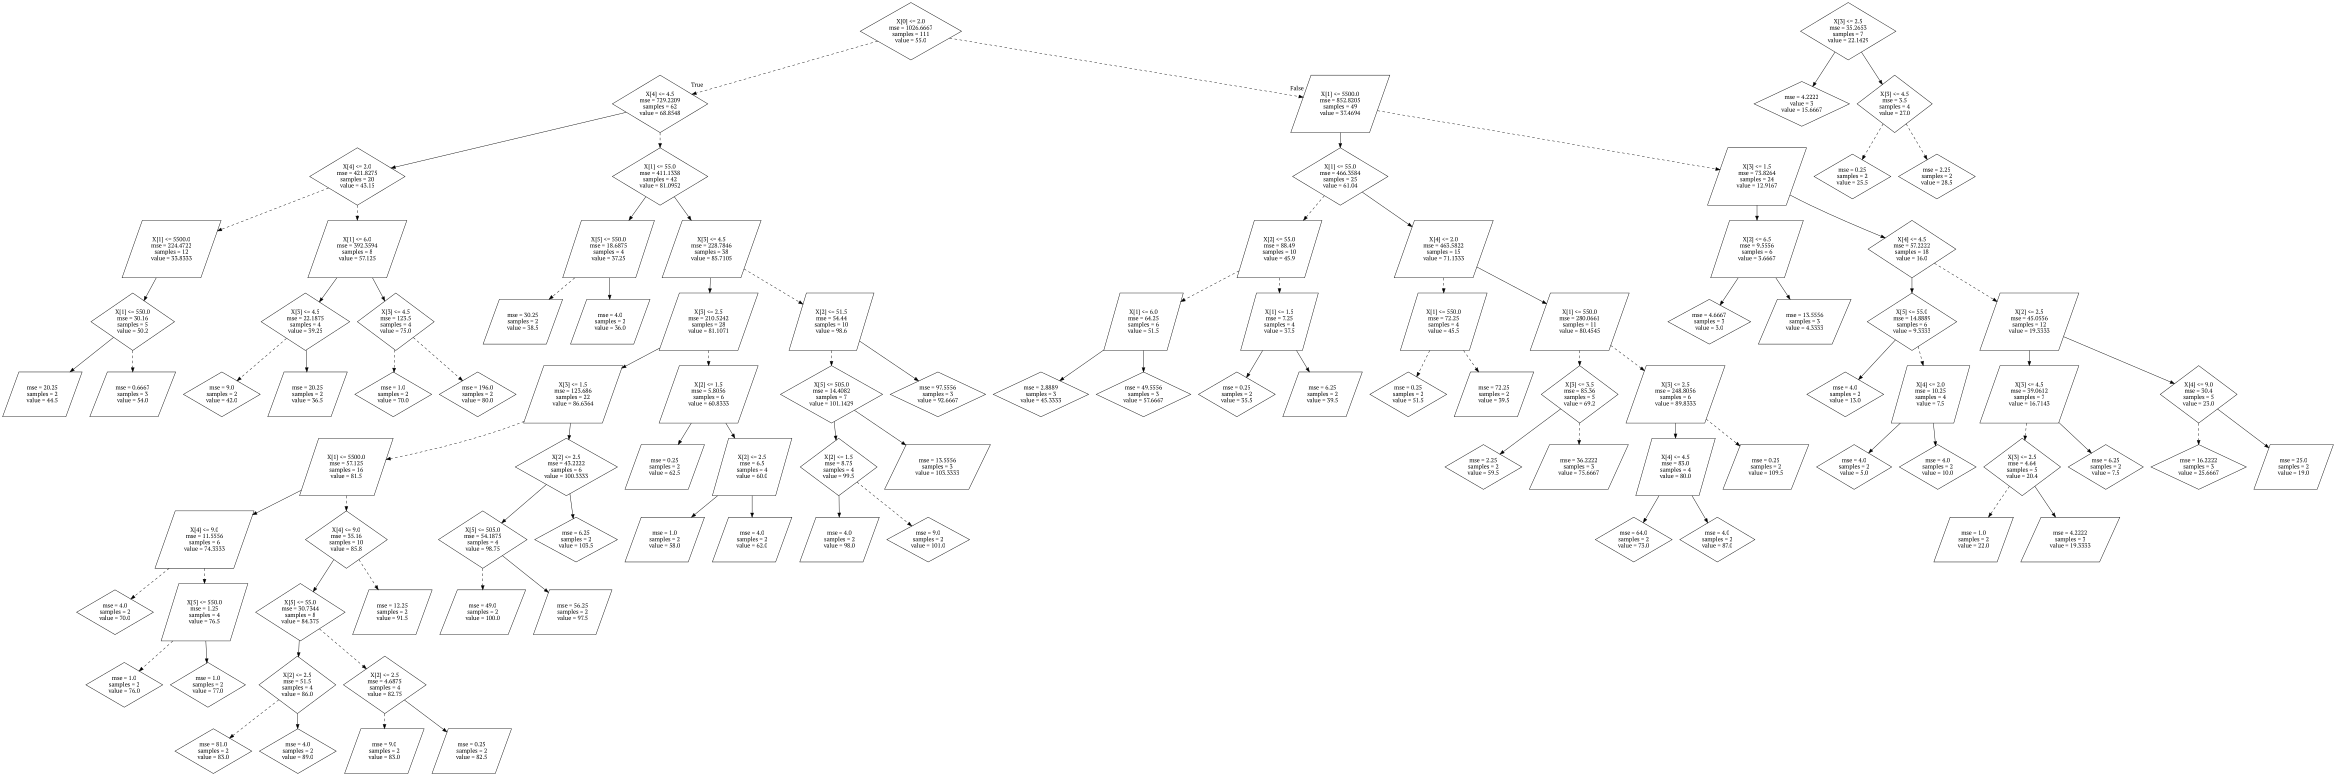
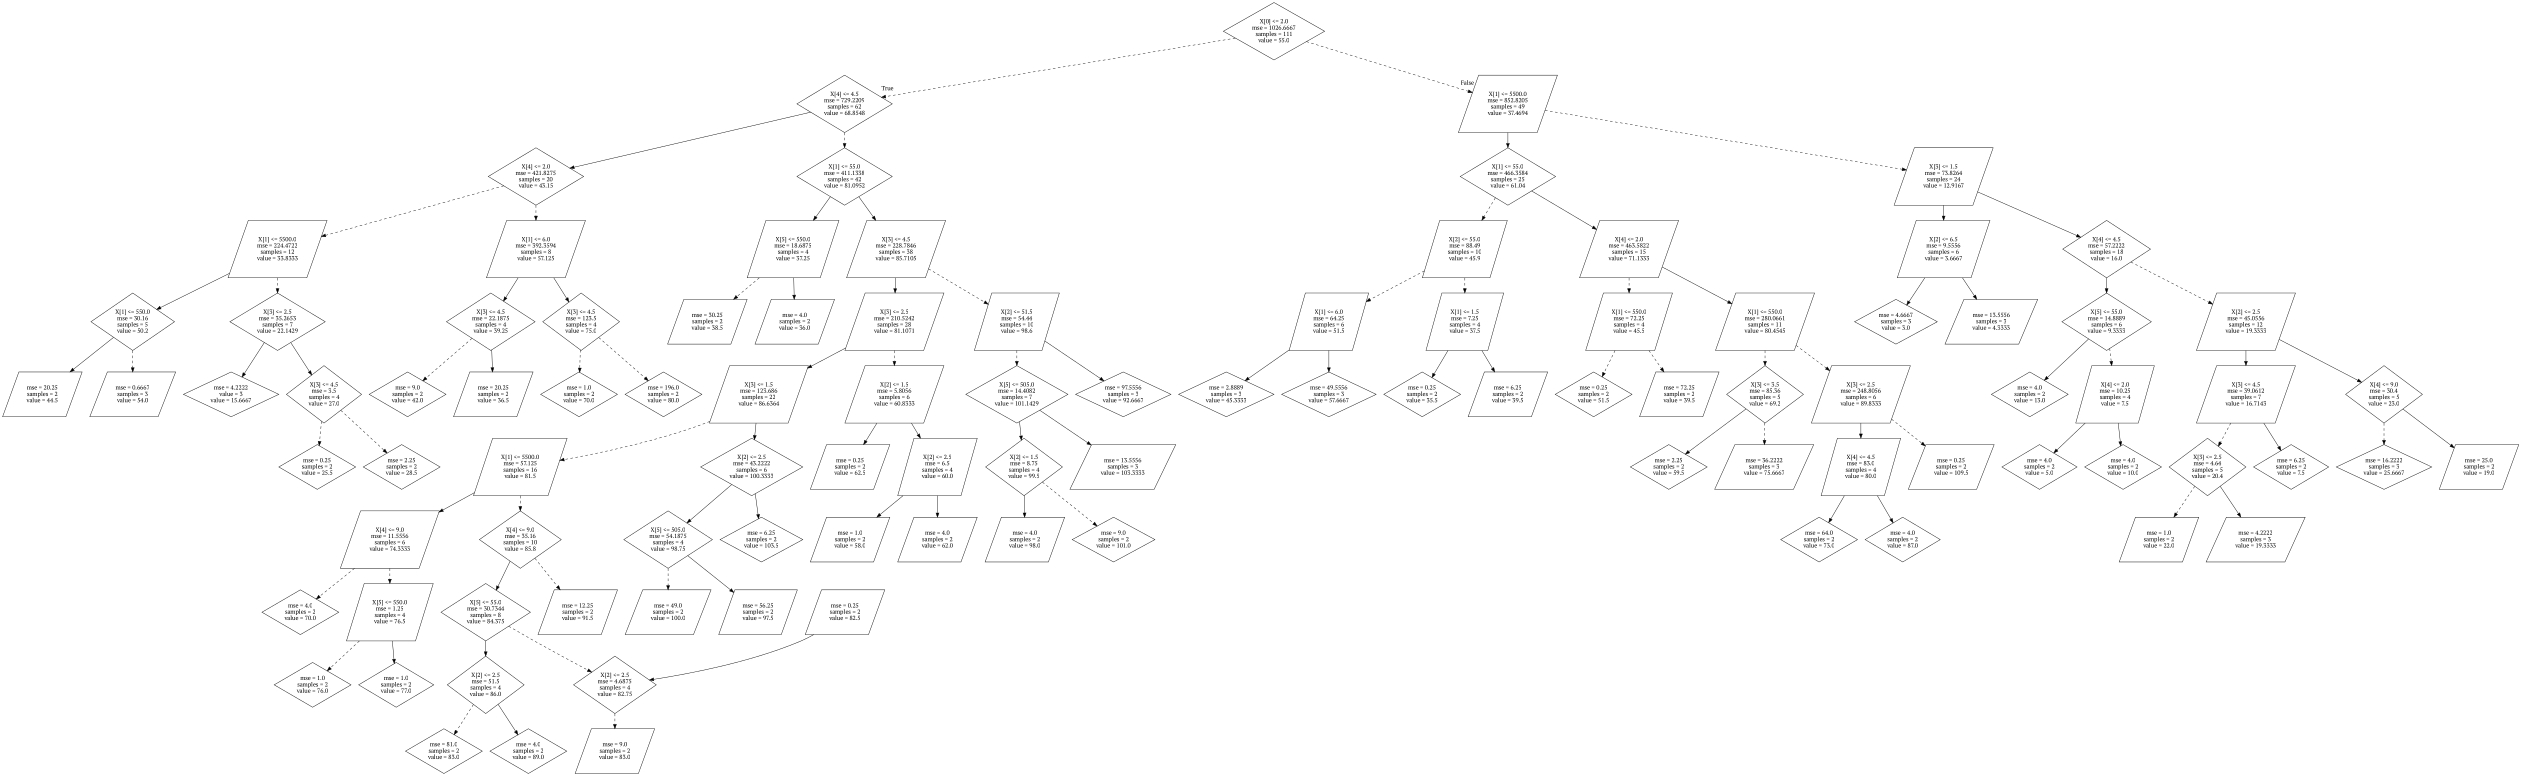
none -> (278, 283)
(424, 715) -> (735, 663)
